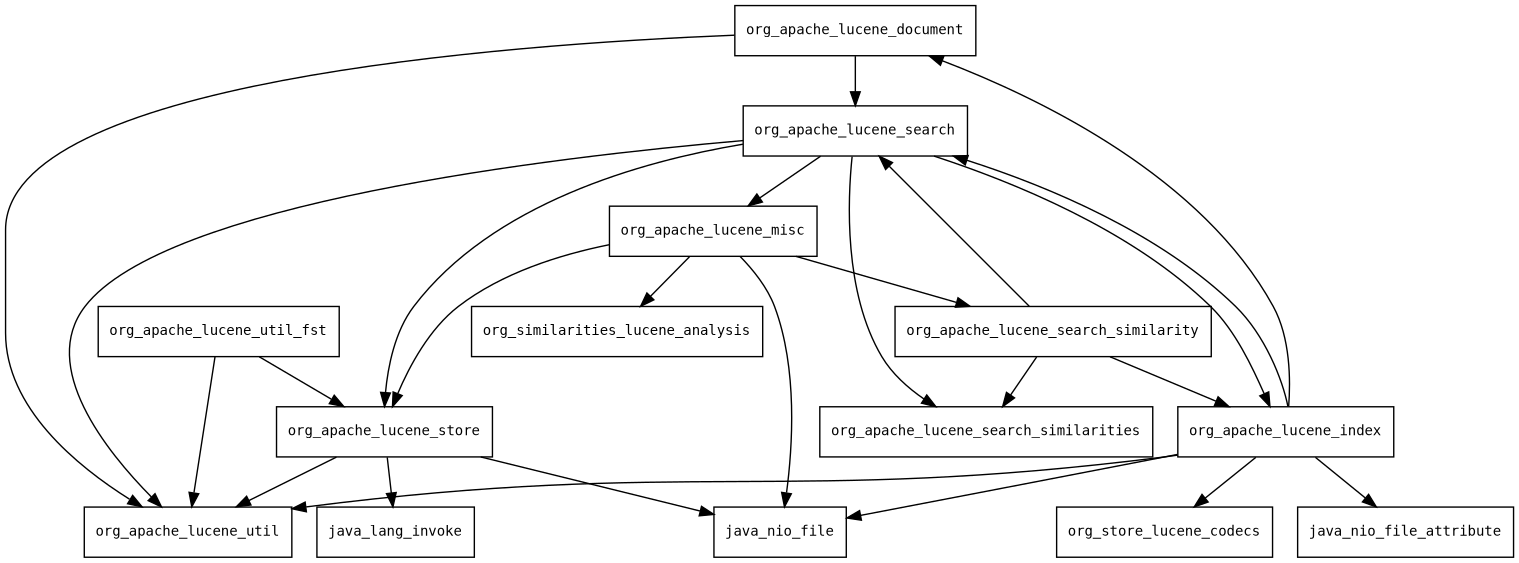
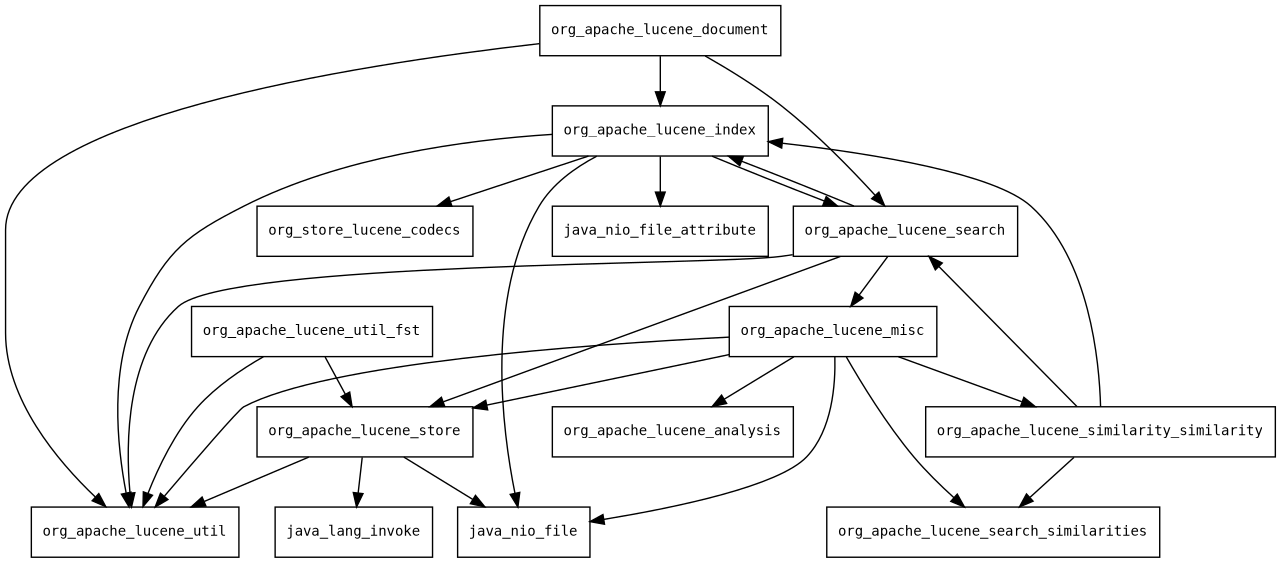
(1170, 187) -> (660, 74)
(857, 289) -> (894, 432)
(617, 332) -> (673, 432)
(1053, 332) -> (1101, 432)
none -> (424, 364)
